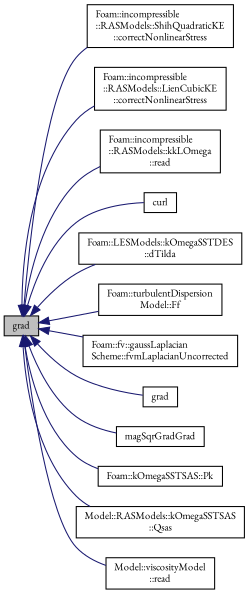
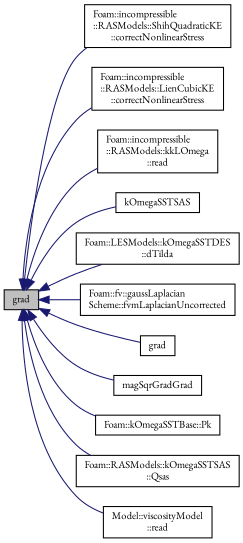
(160, 203) -> (158, 203)
(160, 300) -> none
(160, 476) -> (158, 425)
(160, 522) -> (158, 471)
